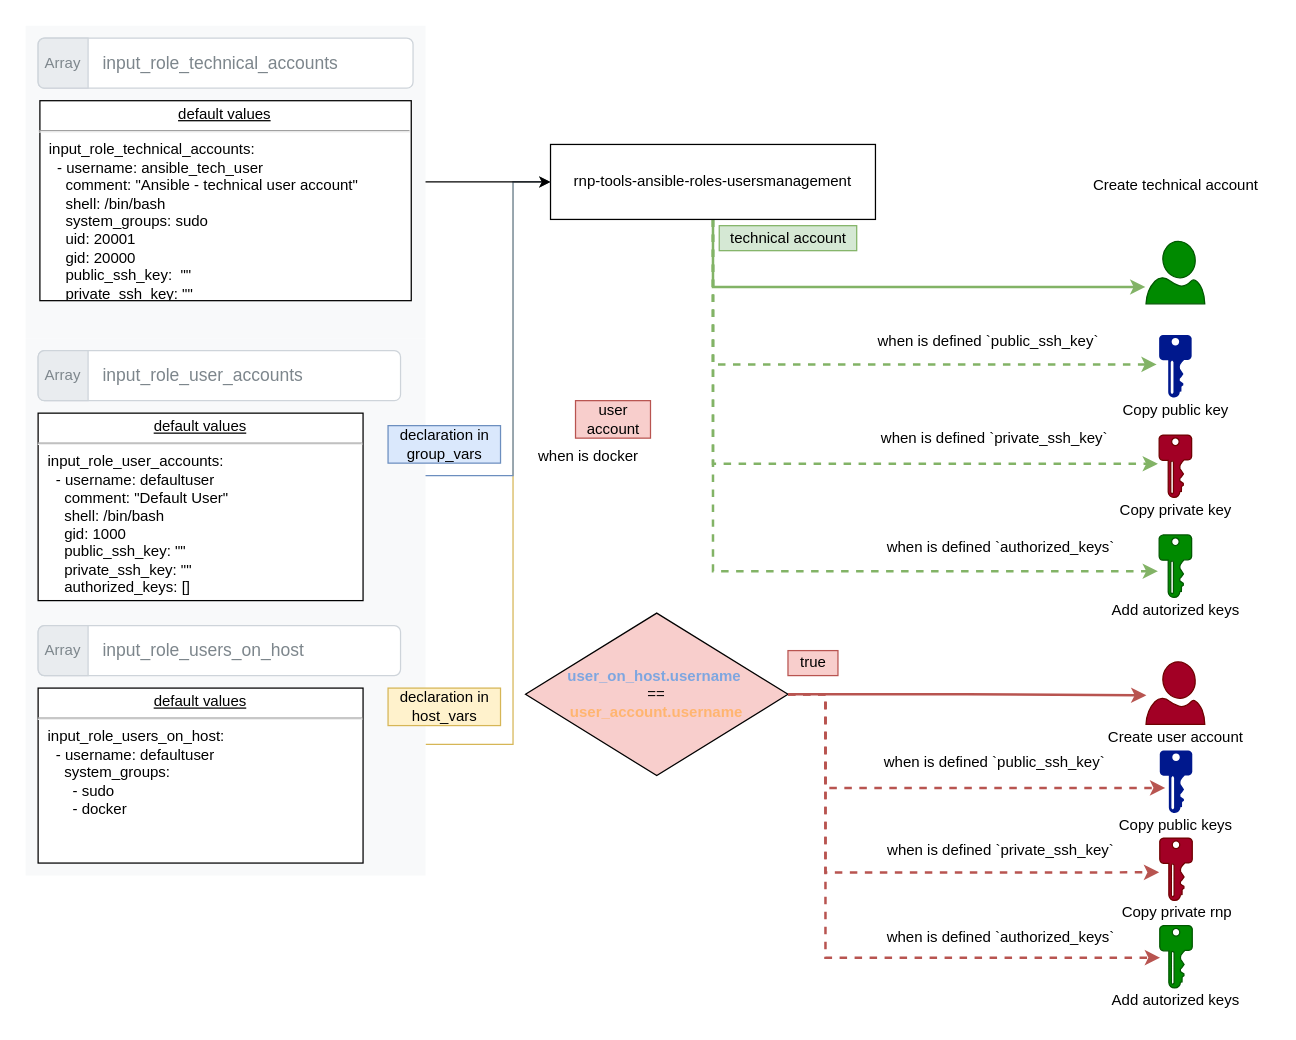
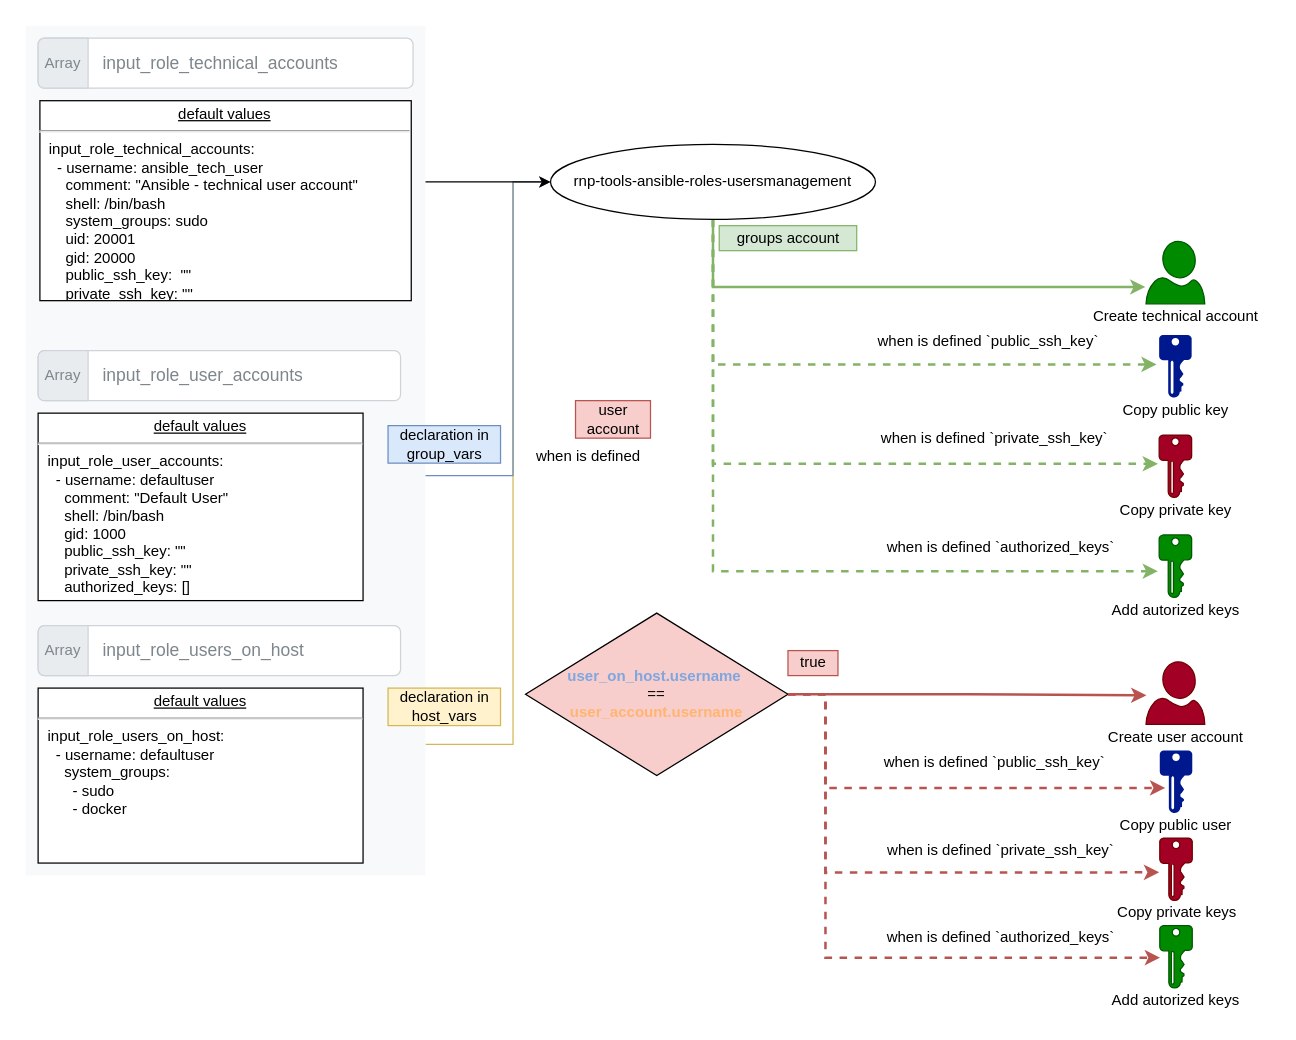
(713, 182) -> (713, 182)
(1176, 185) -> (1176, 316)
(789, 238) -> (789, 238)
(589, 457) -> (589, 457)
(1176, 826) -> (1176, 826)
(1178, 913) -> (1178, 913)
